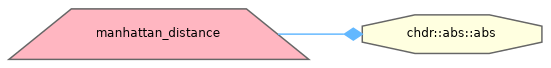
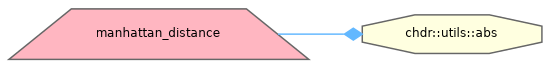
(452, 34) -> (452, 34)
